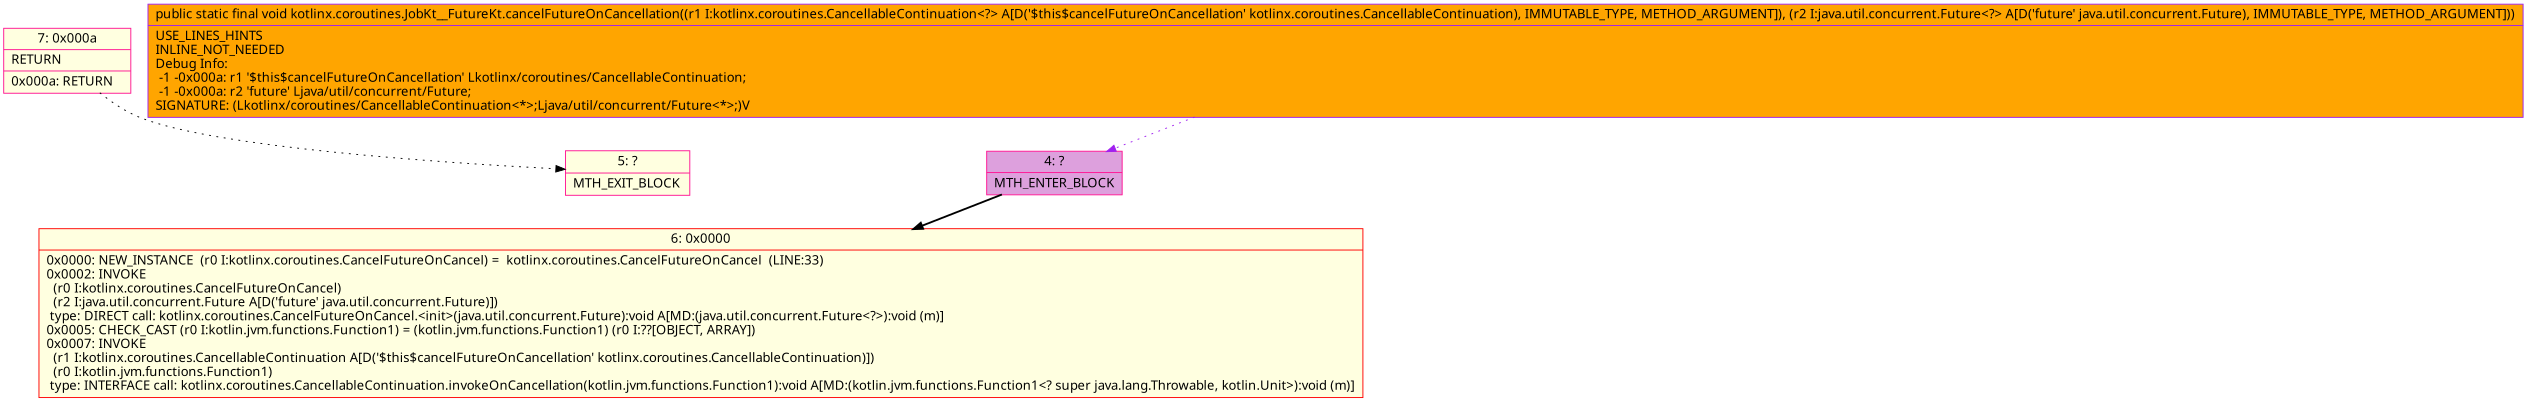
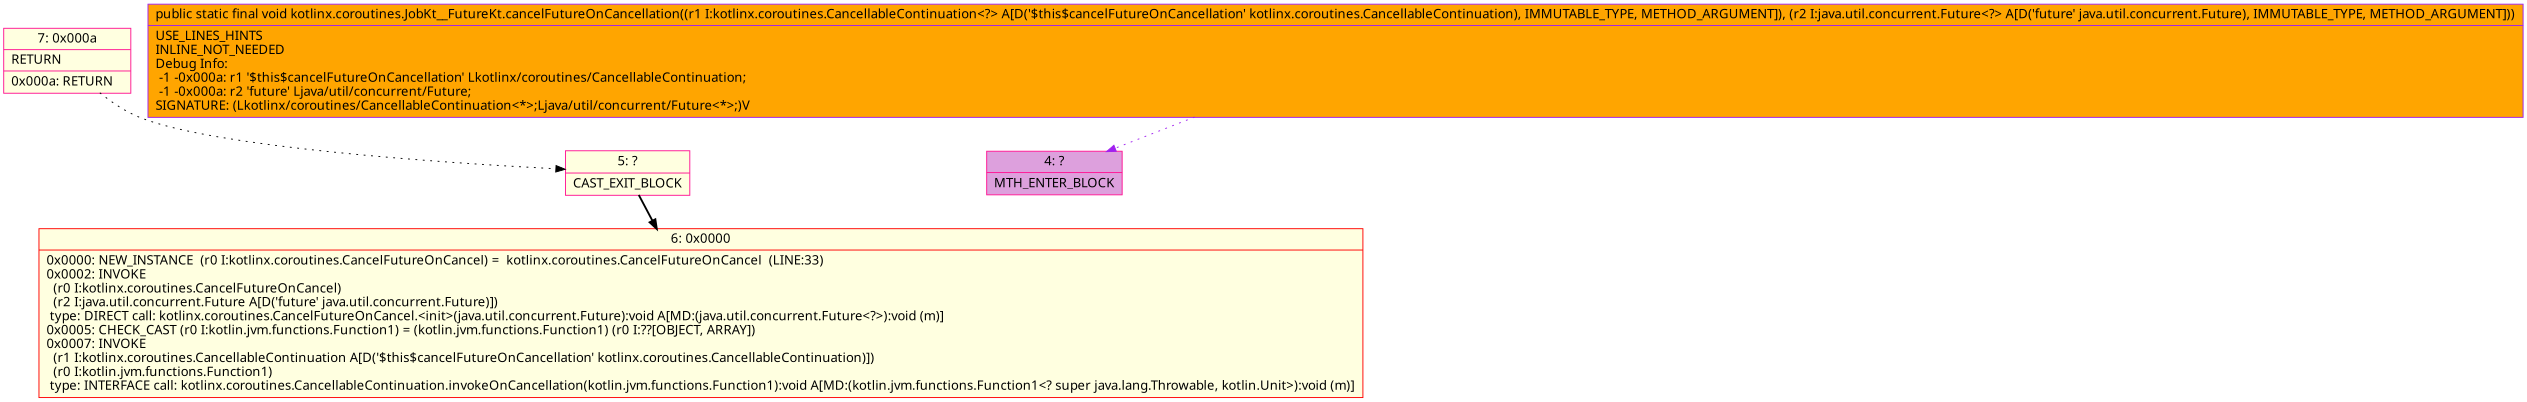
(627, 184) -> (628, 184)
(962, 210) -> (646, 208)
